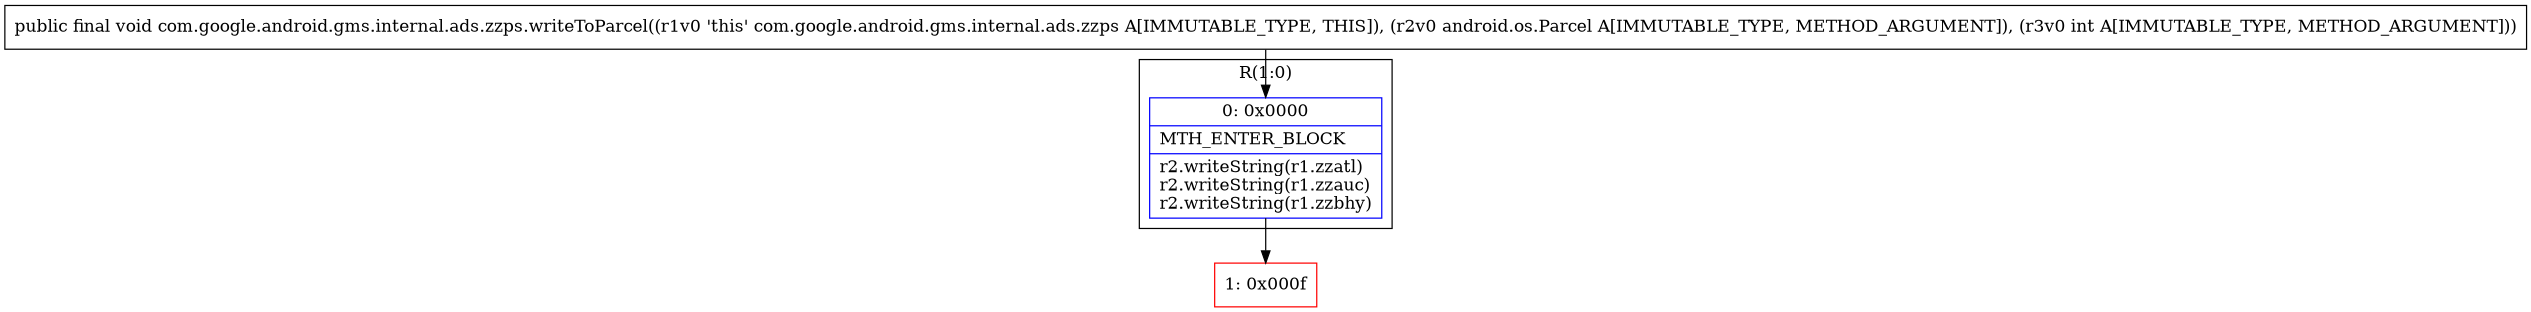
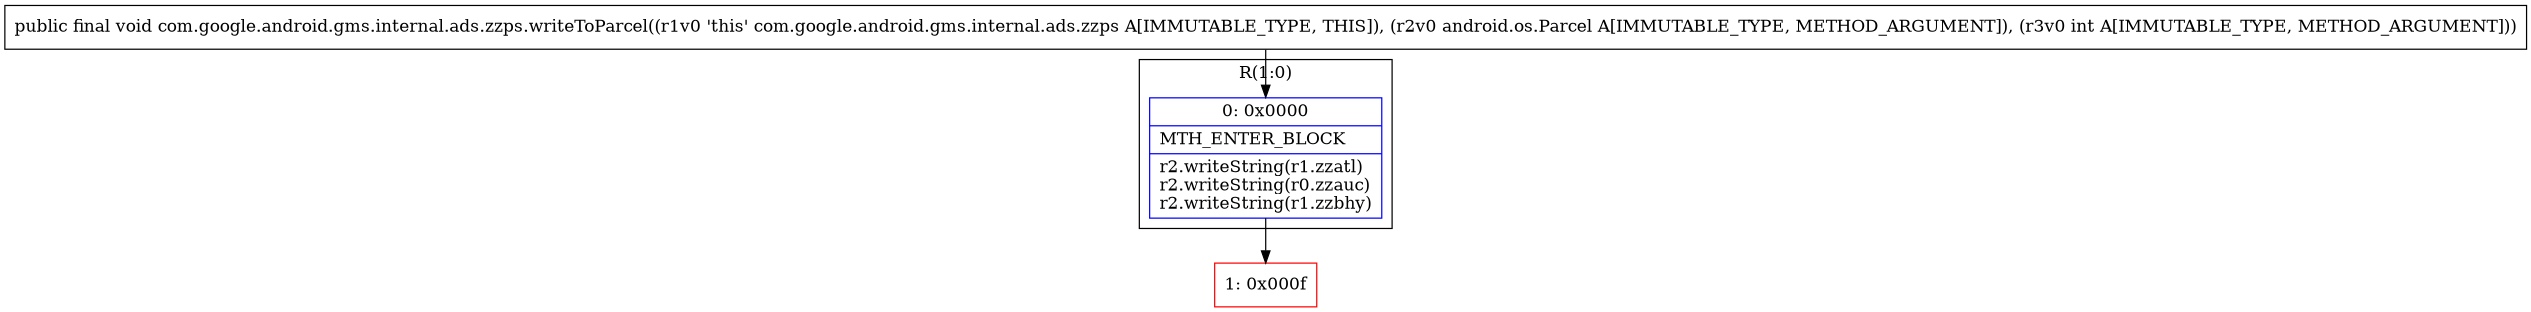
(1265, 185) -> (1265, 185)
